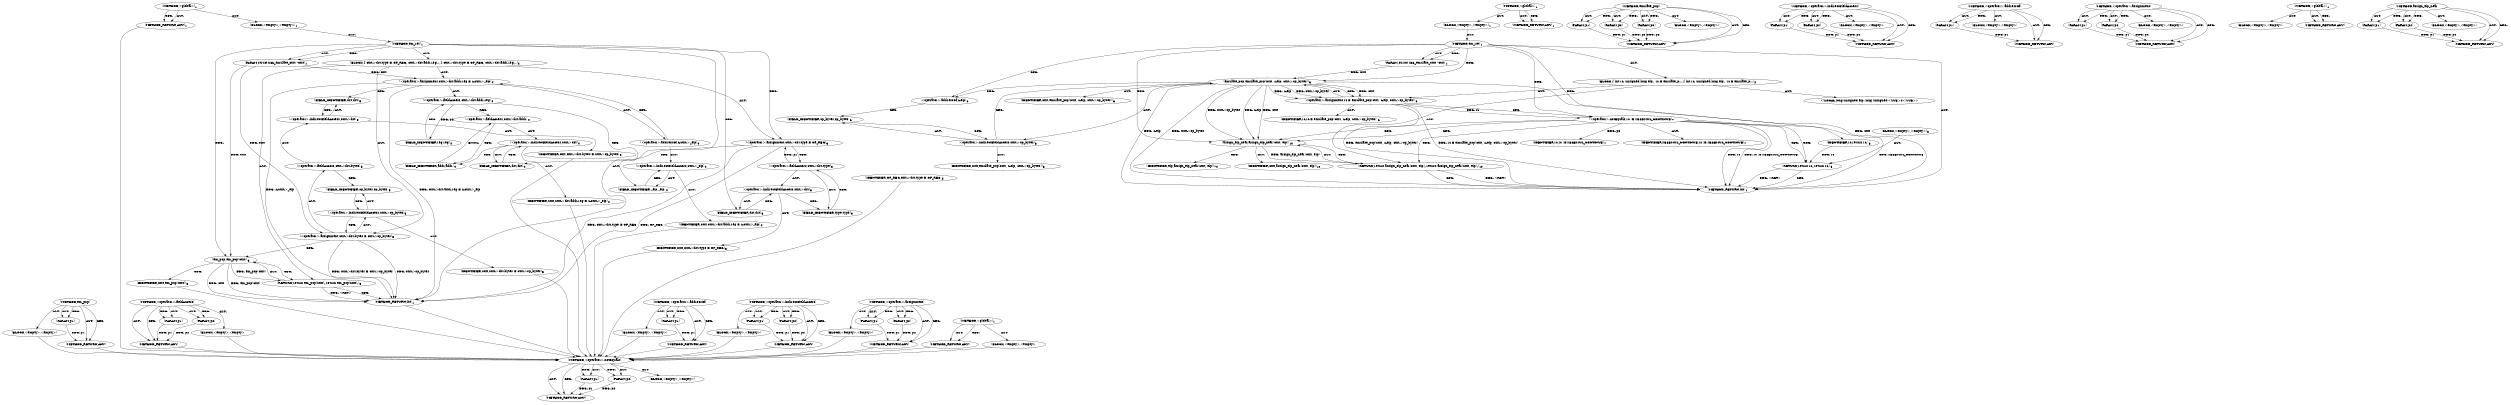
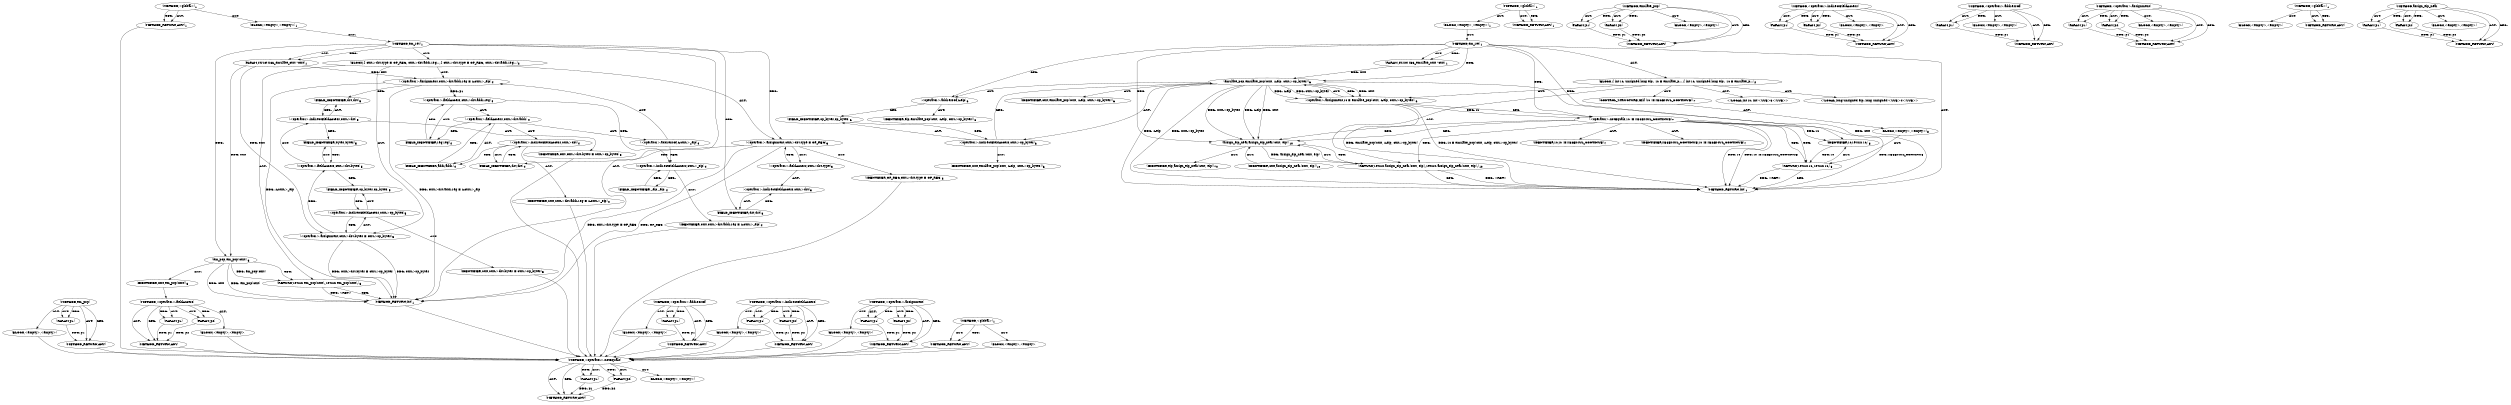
(1646, 25) -> none
(457, 91) -> (457, 91)
(991, 91) -> (991, 91)
(584, 99) -> (582, 131)
none -> (1647, 101)
none -> (1758, 101)
(484, 110) -> (484, 110)
(643, 110) -> (643, 110)
(447, 120) -> (447, 120)
none -> (930, 120)
(1330, 120) -> none
(600, 124) -> (604, 106)
none -> (1755, 124)
none -> (450, 128)
(1614, 131) -> (1614, 131)
none -> (330, 143)
(474, 143) -> (474, 143)
(489, 143) -> (489, 143)
(675, 155) -> (675, 155)
(791, 155) -> (791, 155)
(804, 155) -> (804, 155)
(1235, 155) -> (1235, 155)
(1256, 155) -> (1247, 159)
(1828, 155) -> (1828, 155)
none -> (1836, 158)
none -> (845, 160)
(658, 178) -> (658, 178)
(672, 178) -> (672, 178)
(313, 202) -> (313, 202)
(827, 213) -> none
(291, 248) -> none
(691, 248) -> none
(199, 272) -> (199, 272)
(269, 274) -> none
(375, 324) -> (164, 292)
